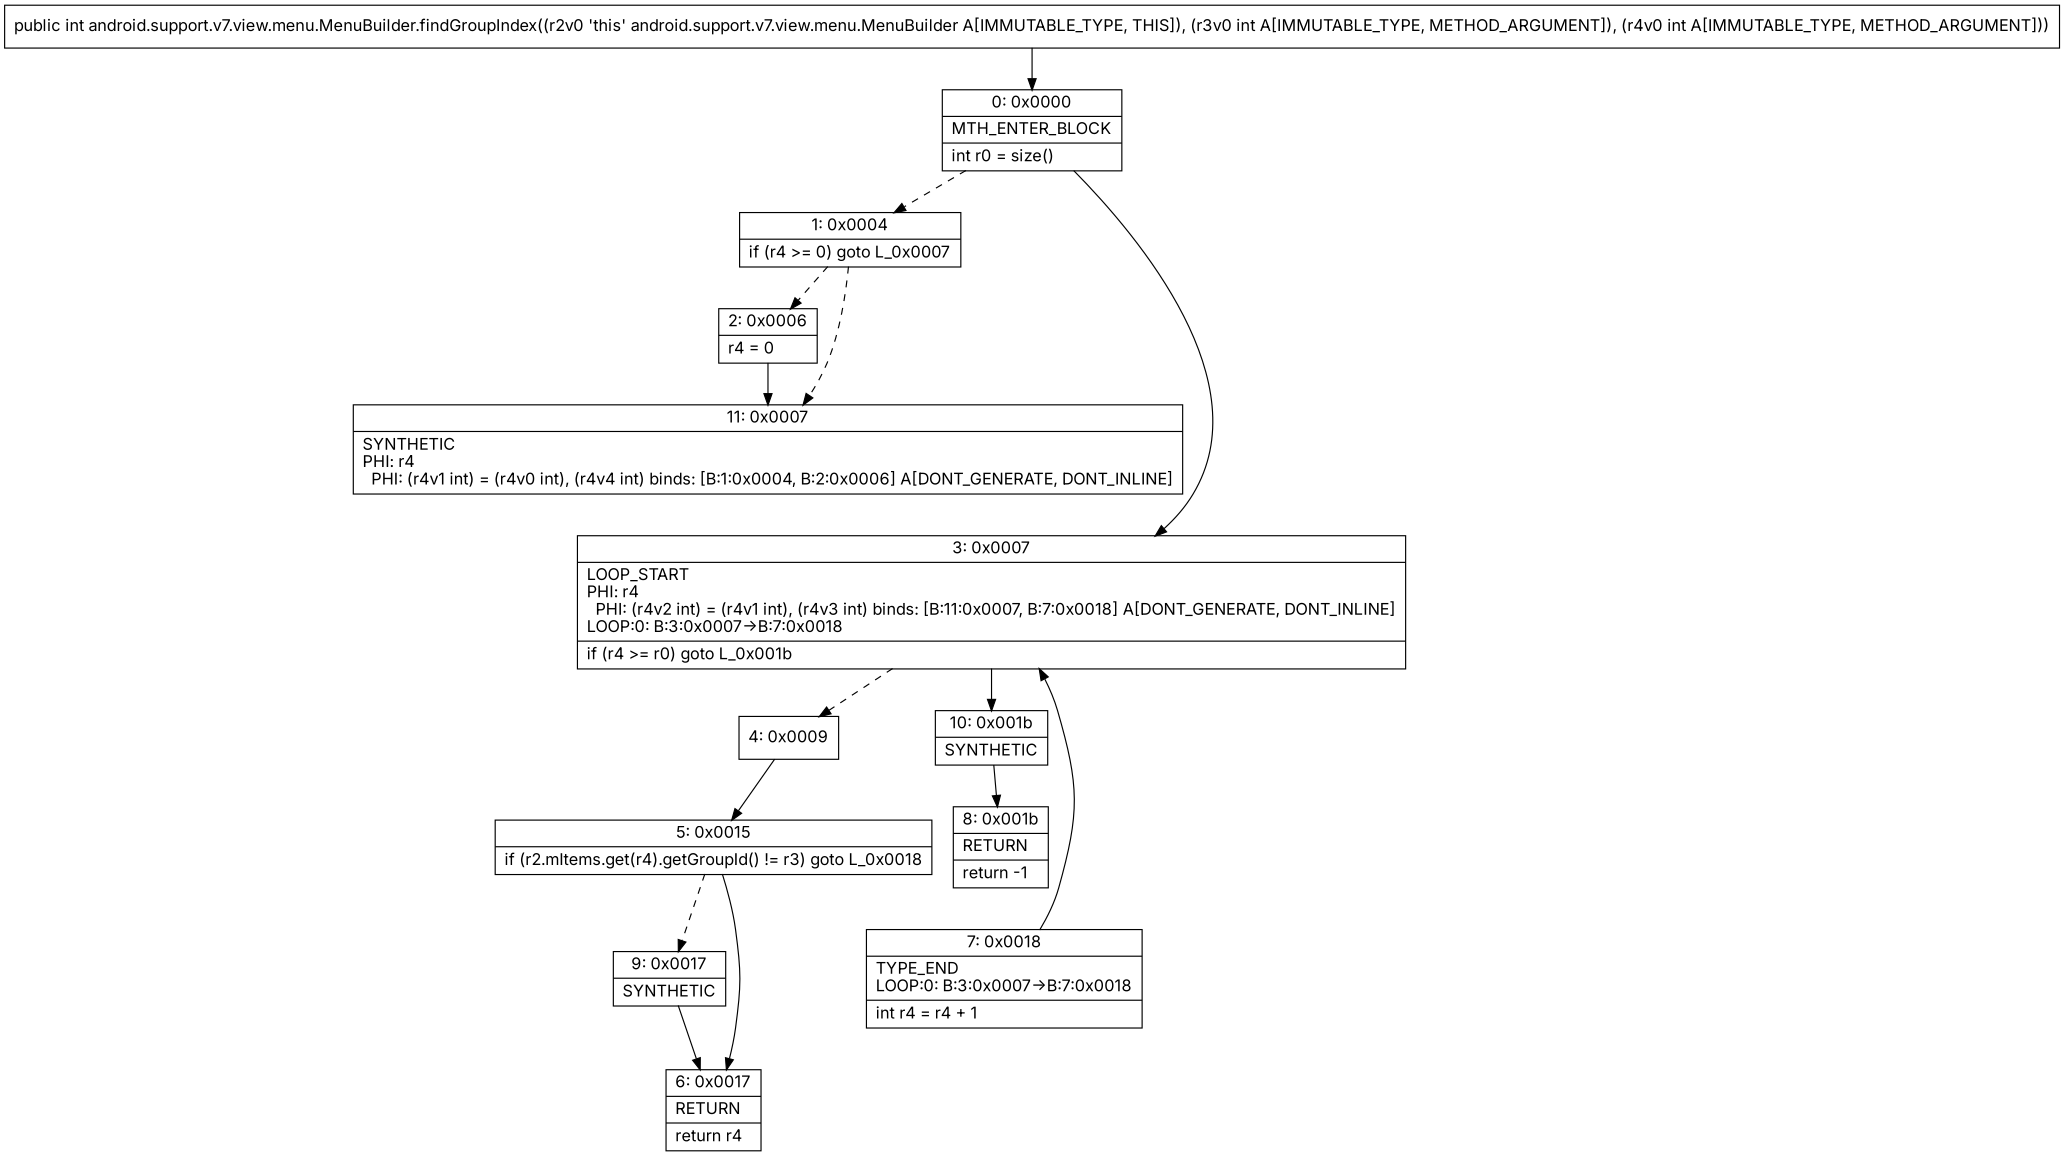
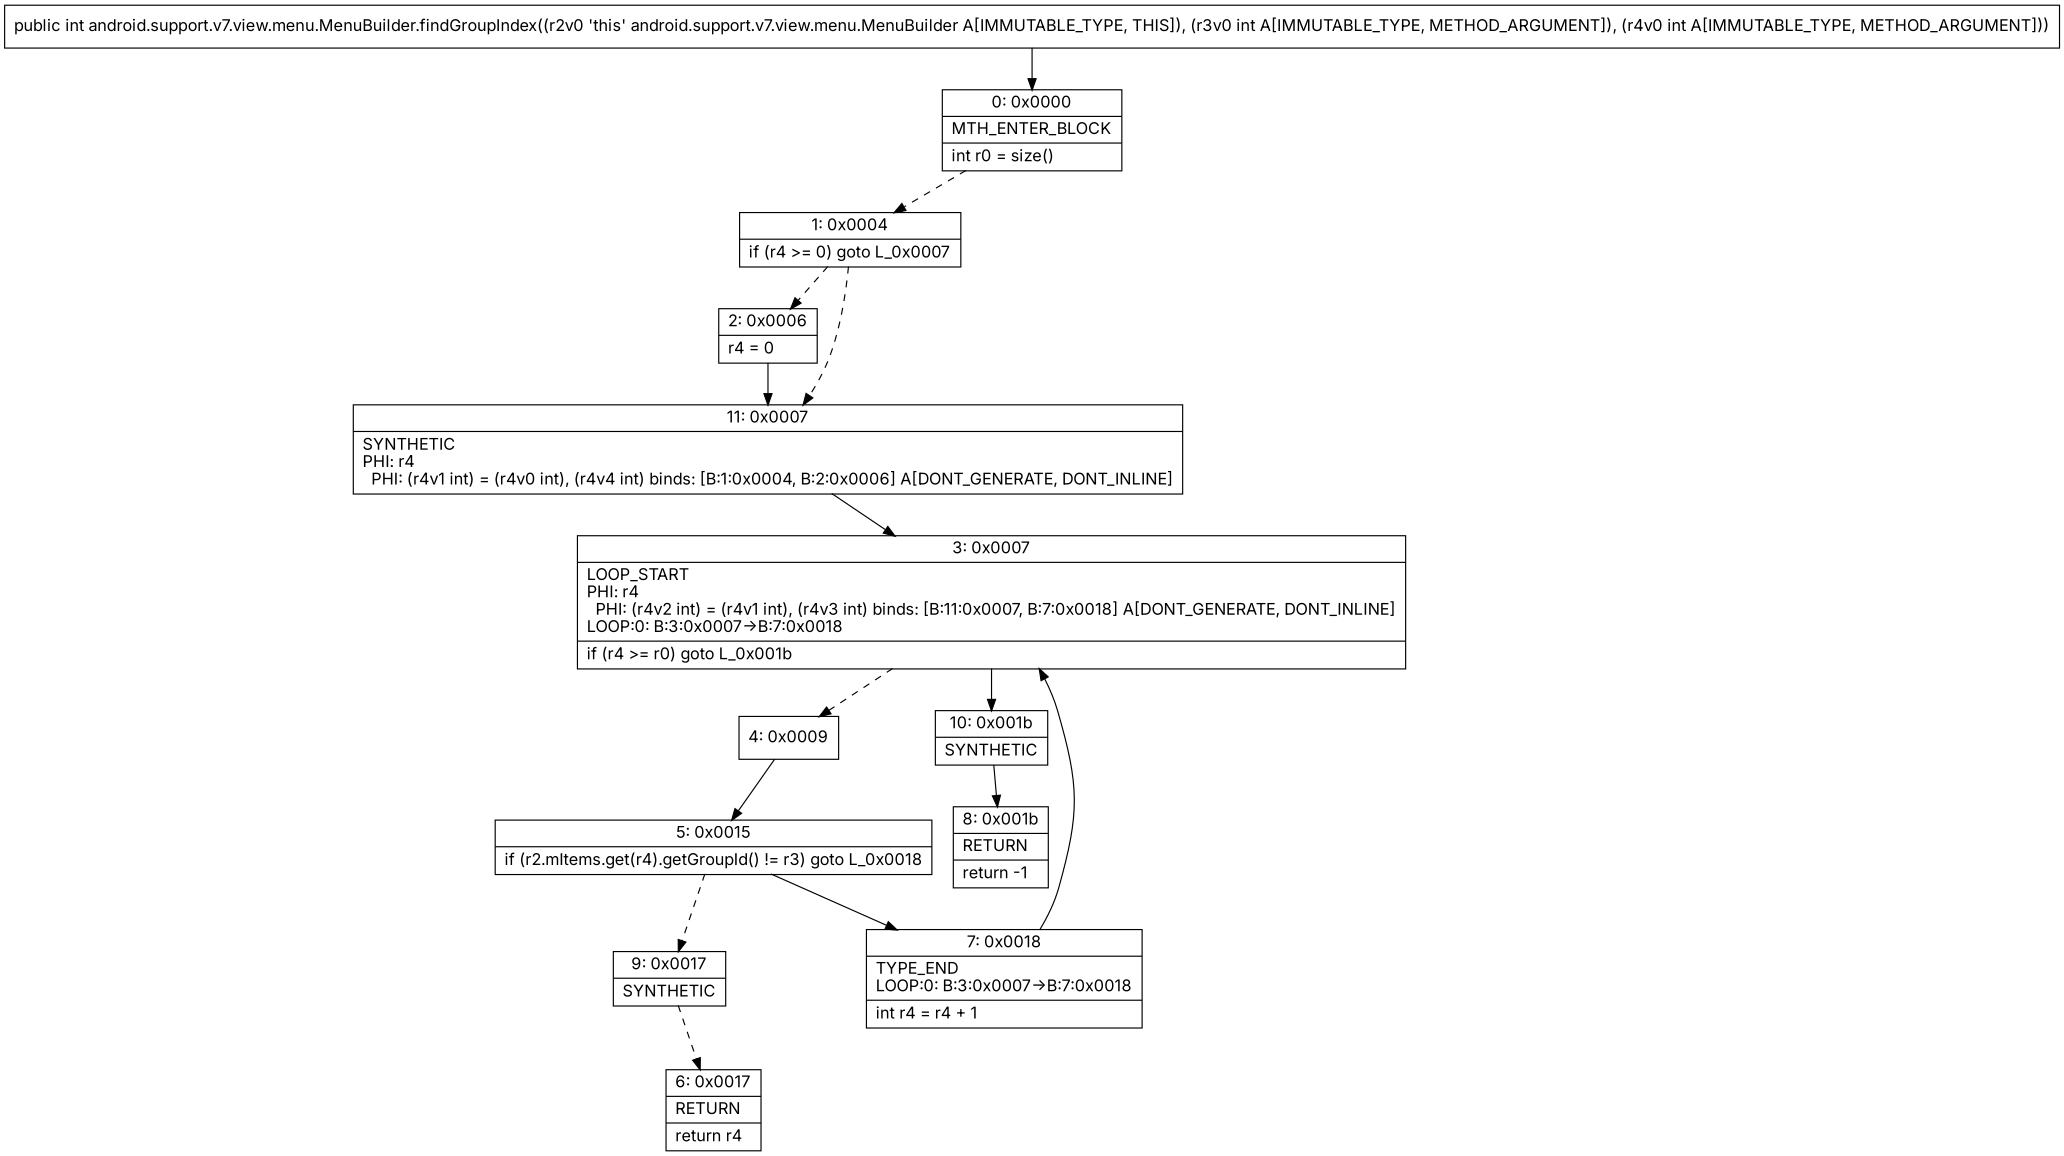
(1193, 338) -> (858, 511)
(739, 966) -> (829, 900)
(687, 1032) -> (687, 1032)
